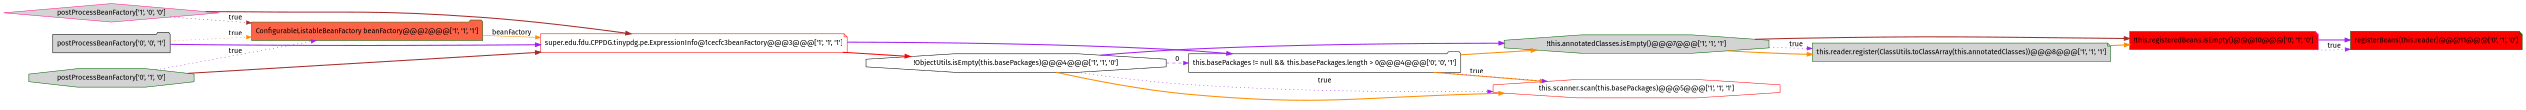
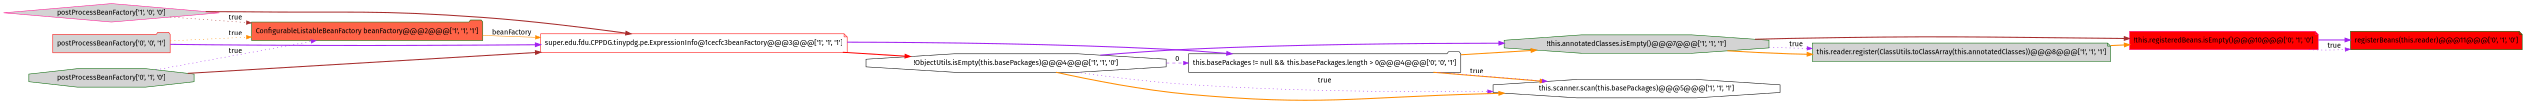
(111, 44) -> (111, 44)
(1637, 89) -> (1637, 89)
